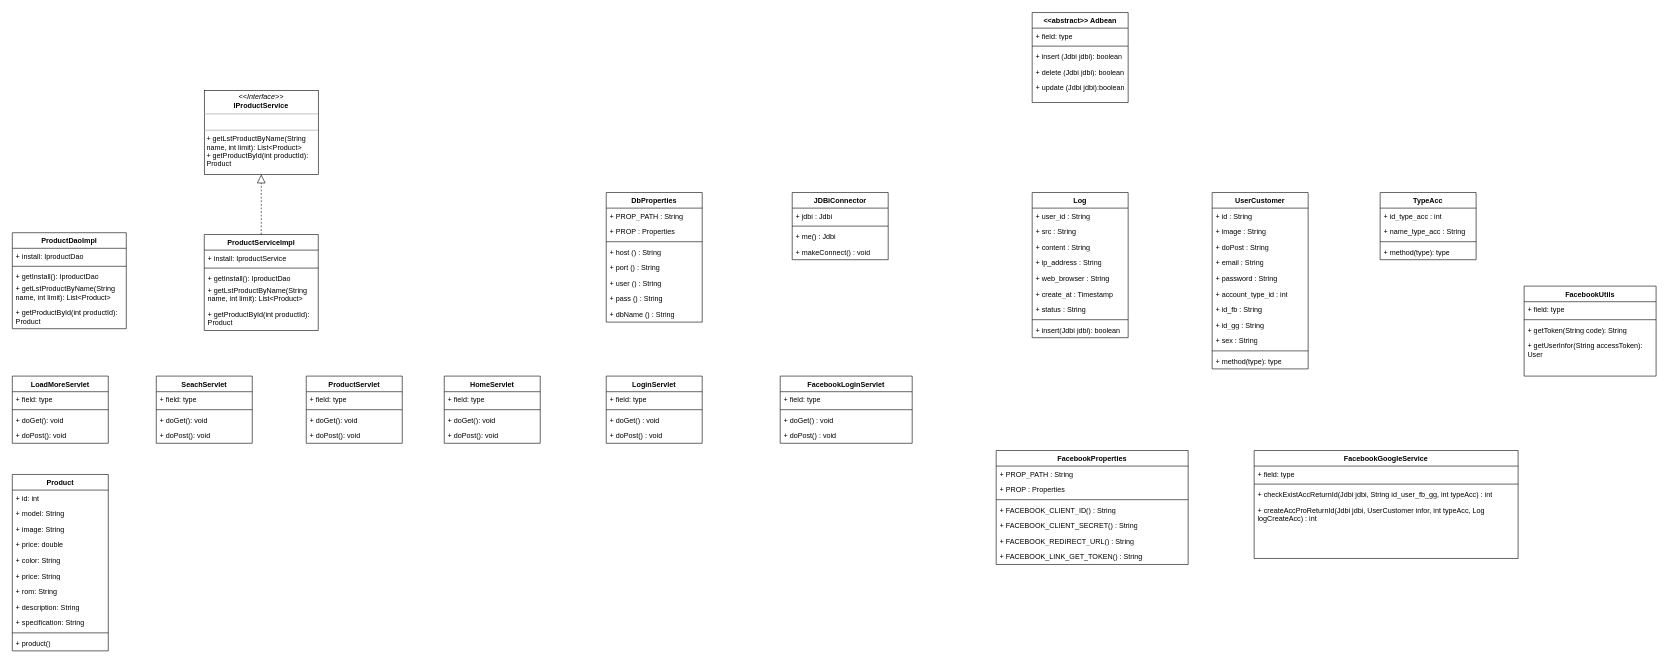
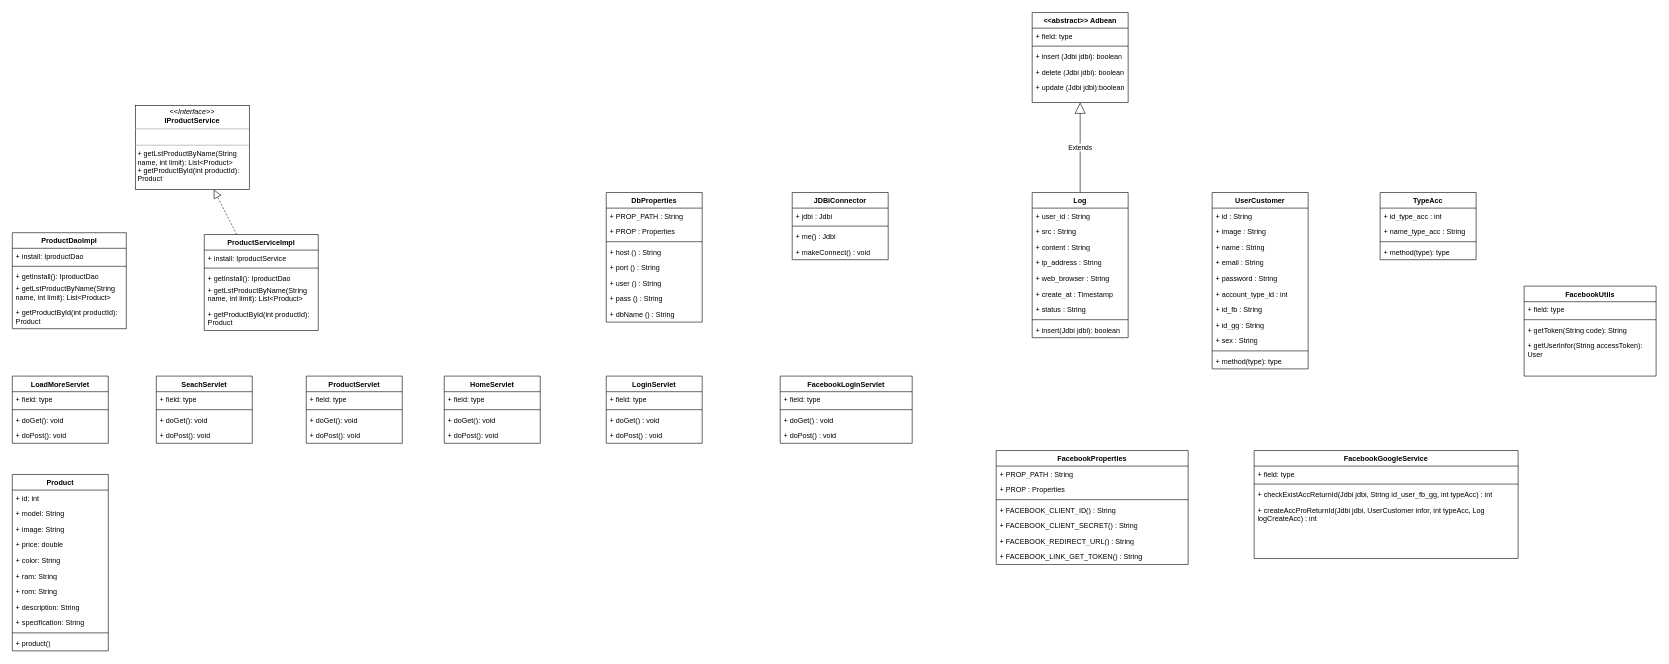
(261, 132) -> (192, 147)
none -> (1080, 153)
(1245, 248) -> (1241, 248)
(41, 576) -> (38, 576)
